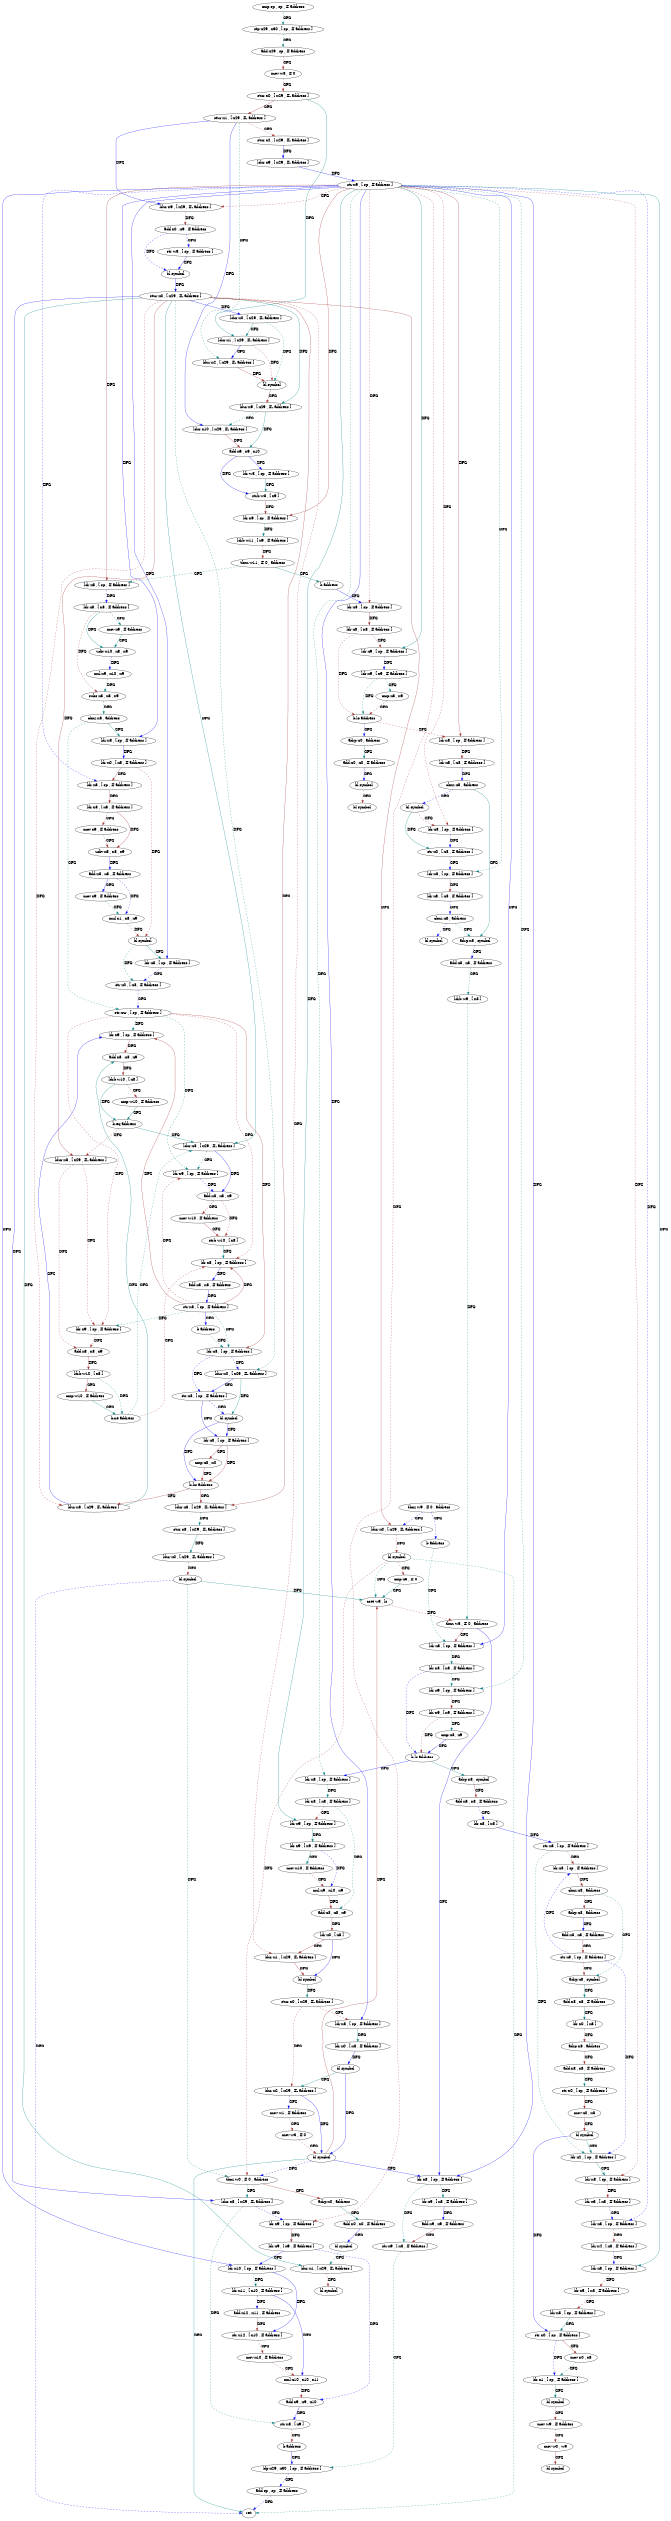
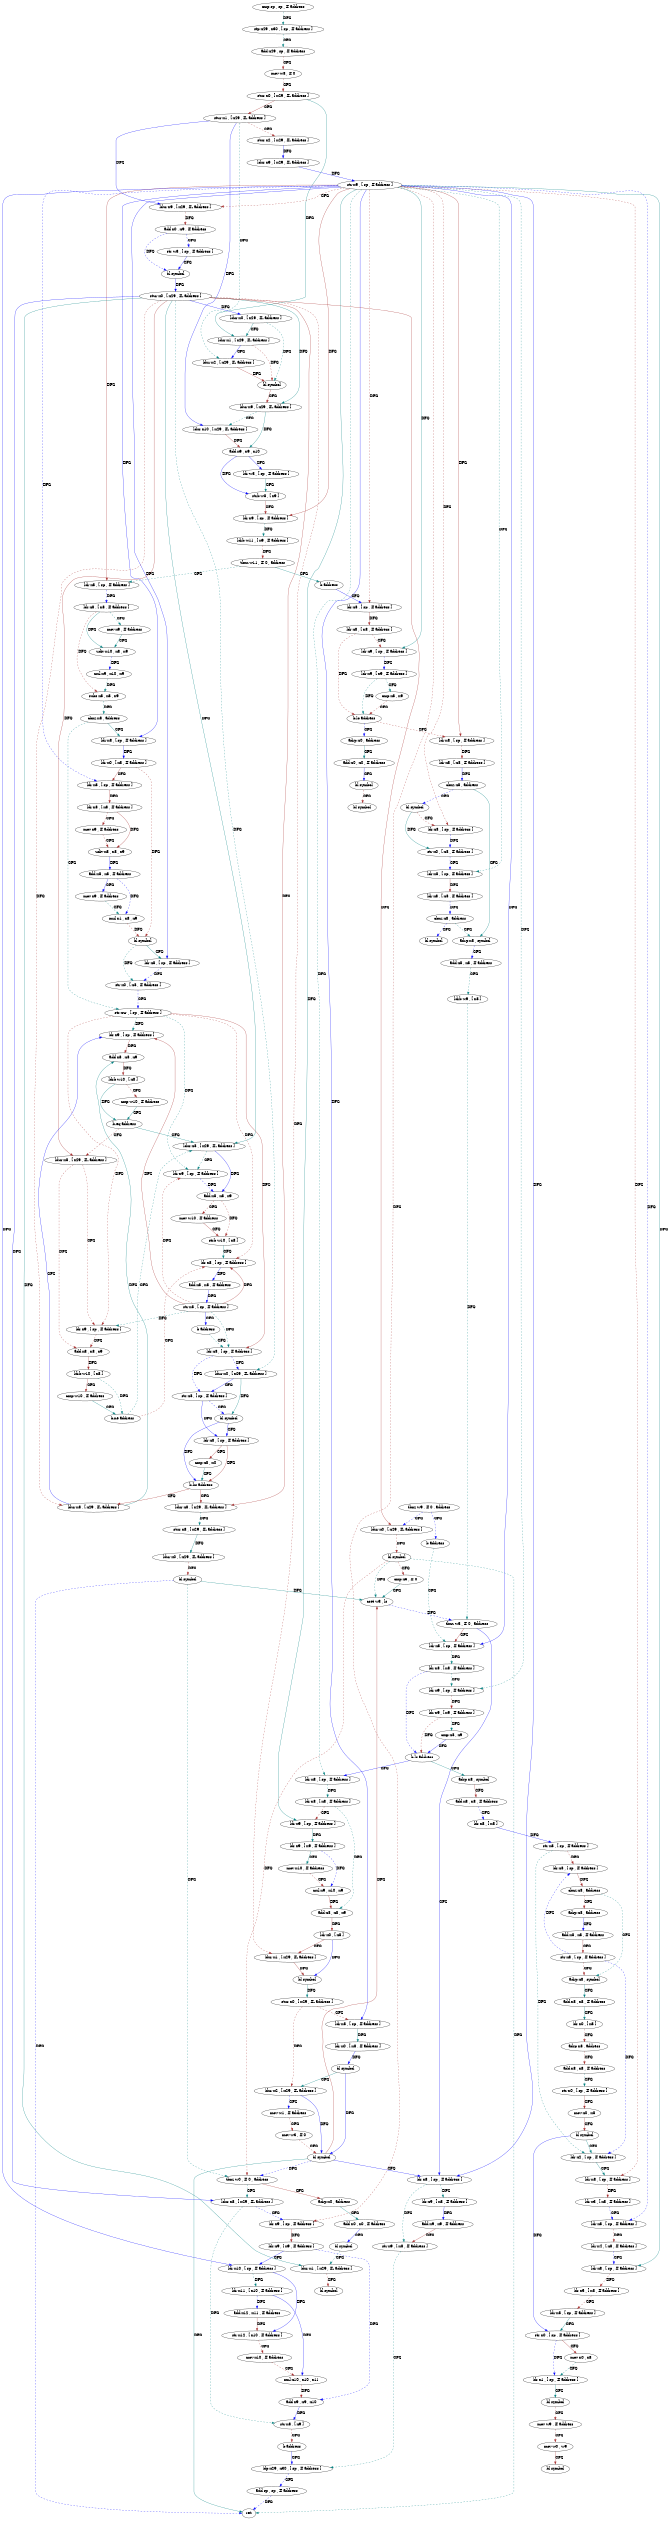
(287, 18) -> (287, 18)
(203, 1473) -> (203, 1473)
(419, 1612) -> (419, 1612)
